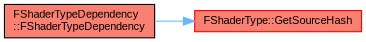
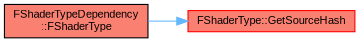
(80, 21) -> (76, 21)
